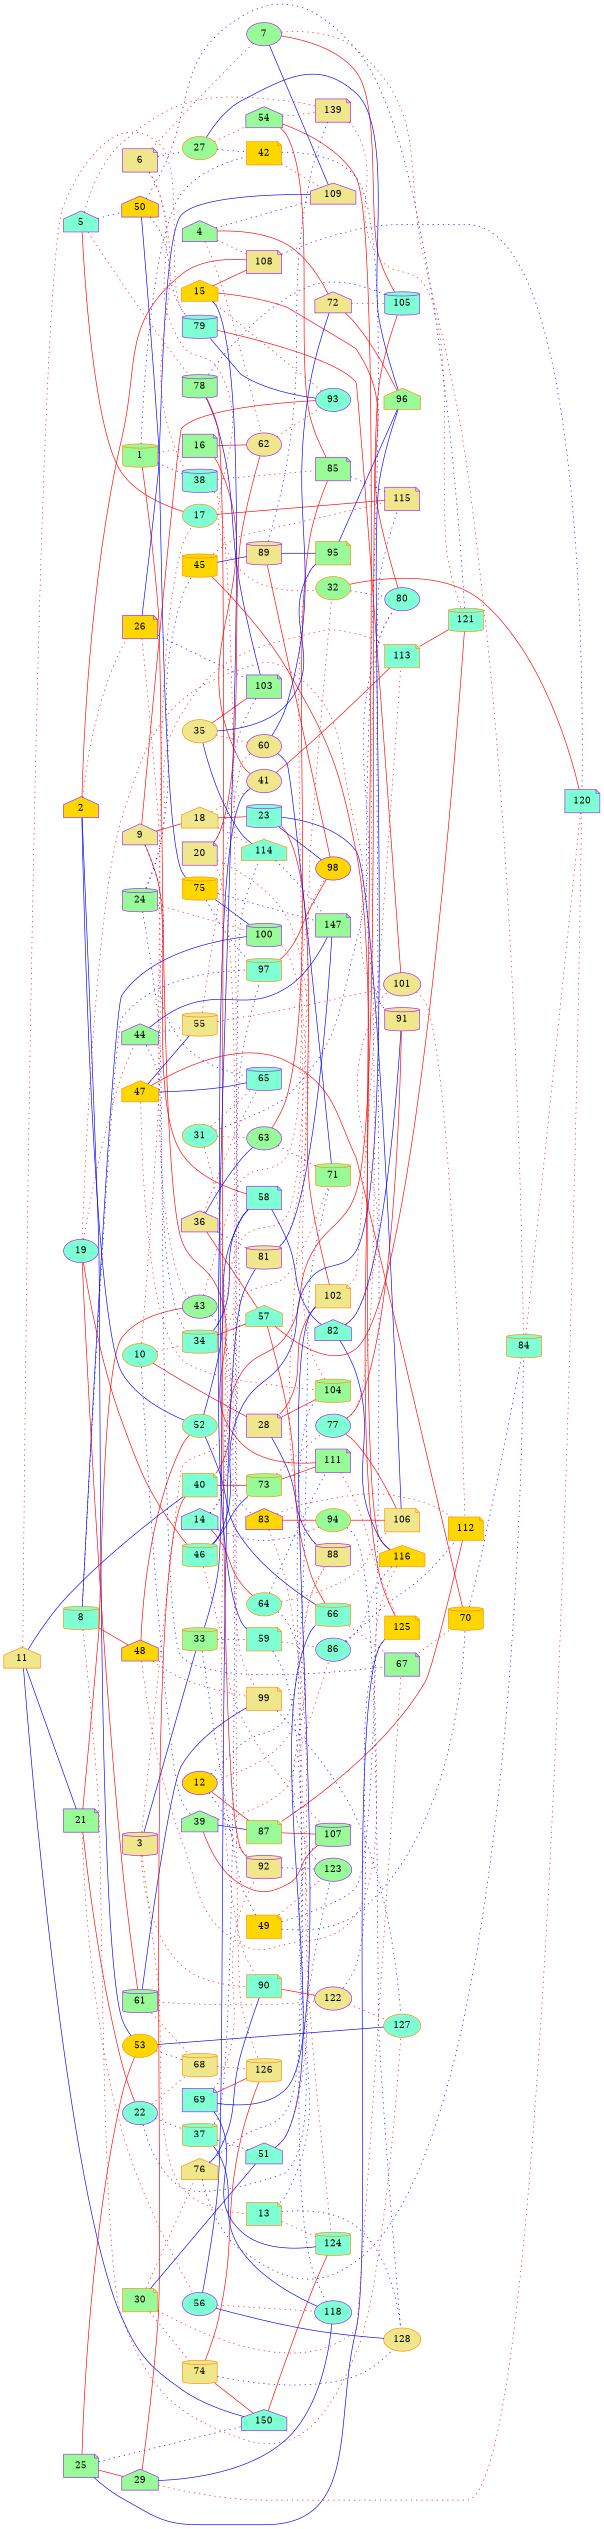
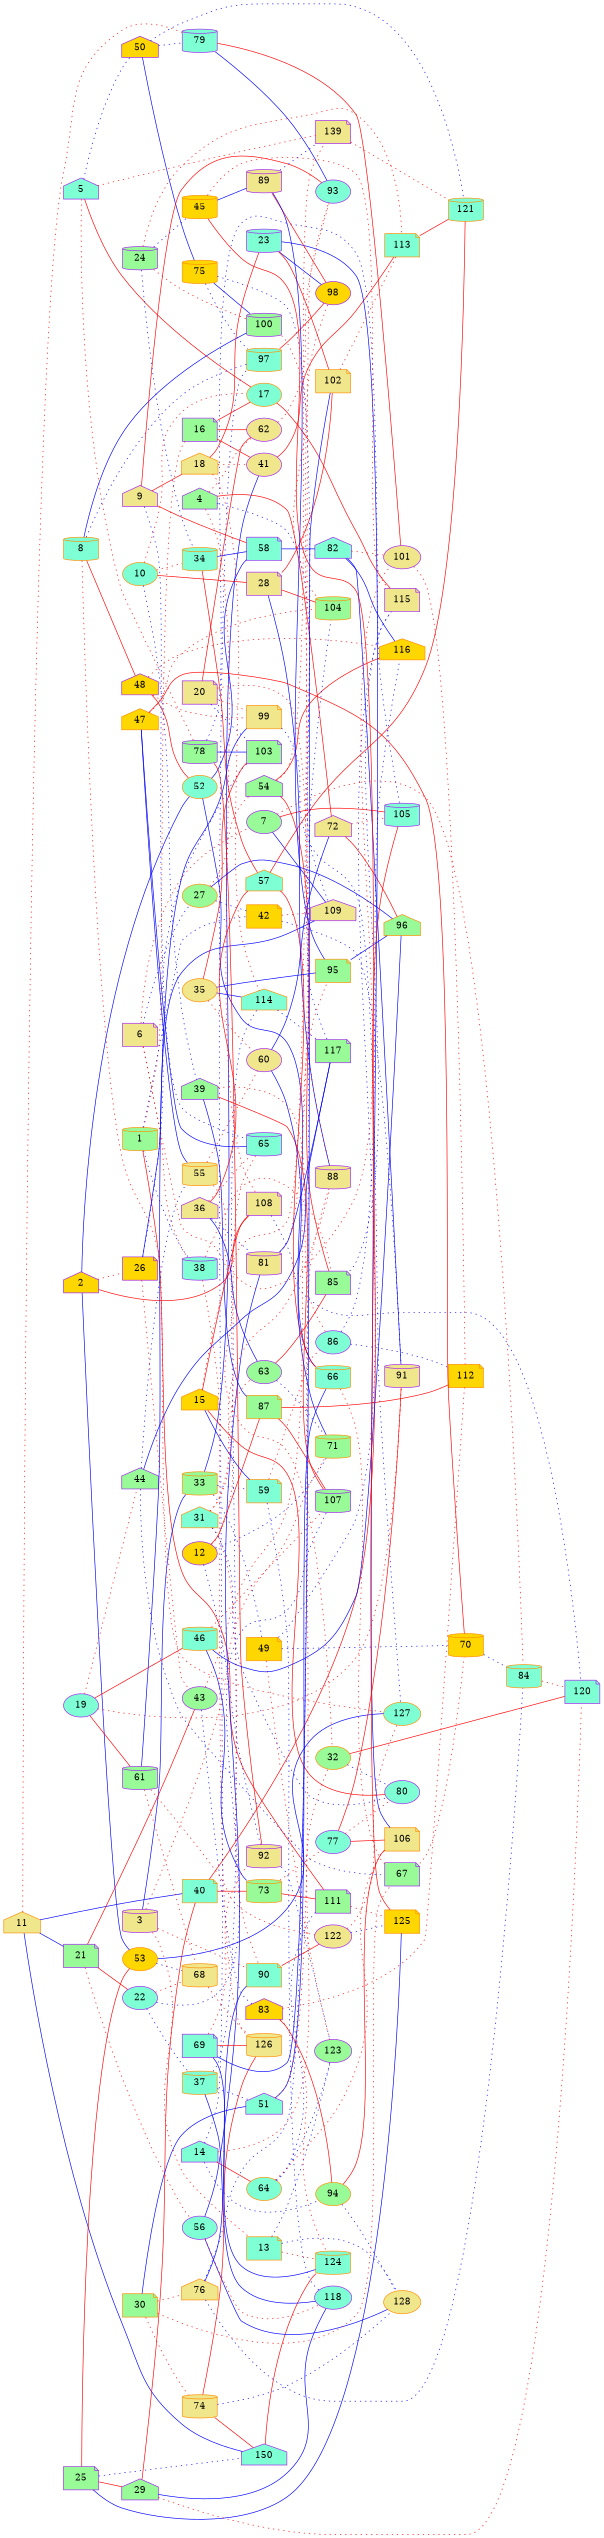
none -> (241, 407)
(333, 925) -> (333, 1051)
(200, 1136) -> (200, 1518)
